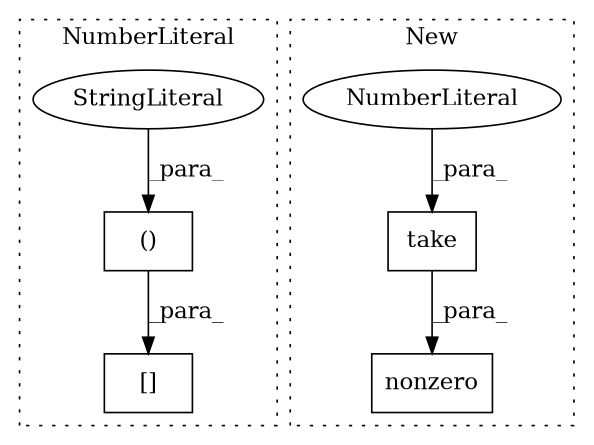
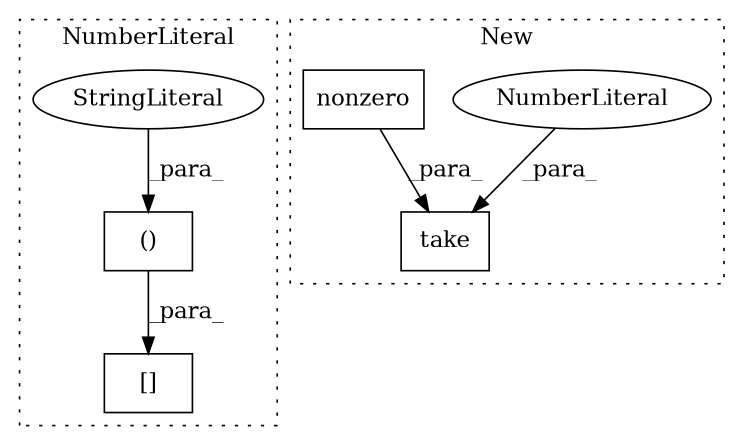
(432, 304) -> (400, 163)
